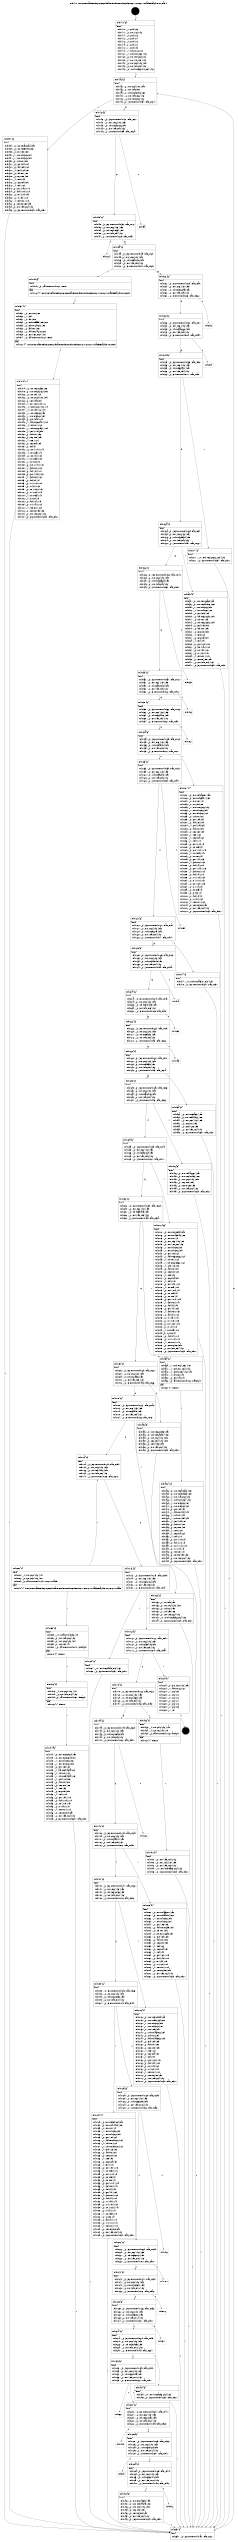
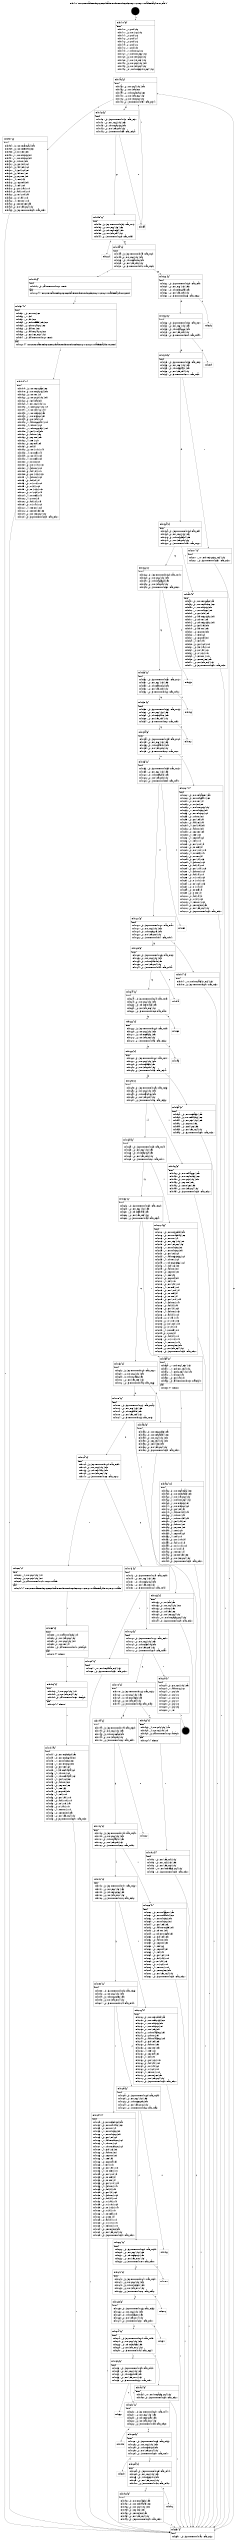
(135, 74) -> (142, 165)
(97, 1524) -> (76, 1521)
